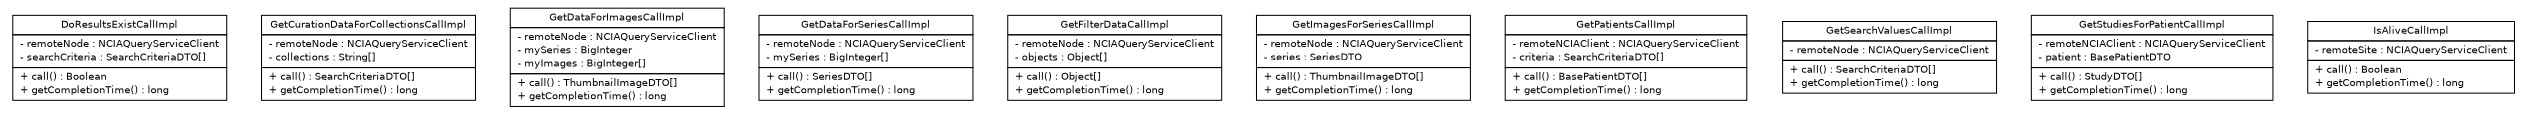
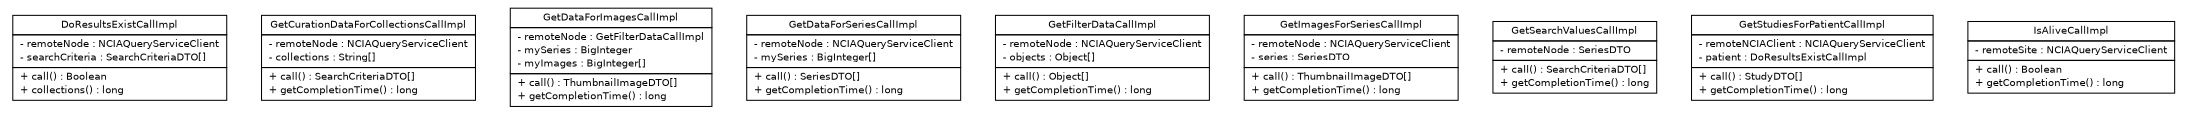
(617, 37) -> (611, 37)
(1890, 50) -> (1566, 50)
(1626, 57) -> none
(2105, 57) -> (1783, 57)
(95, 90) -> (72, 90)
